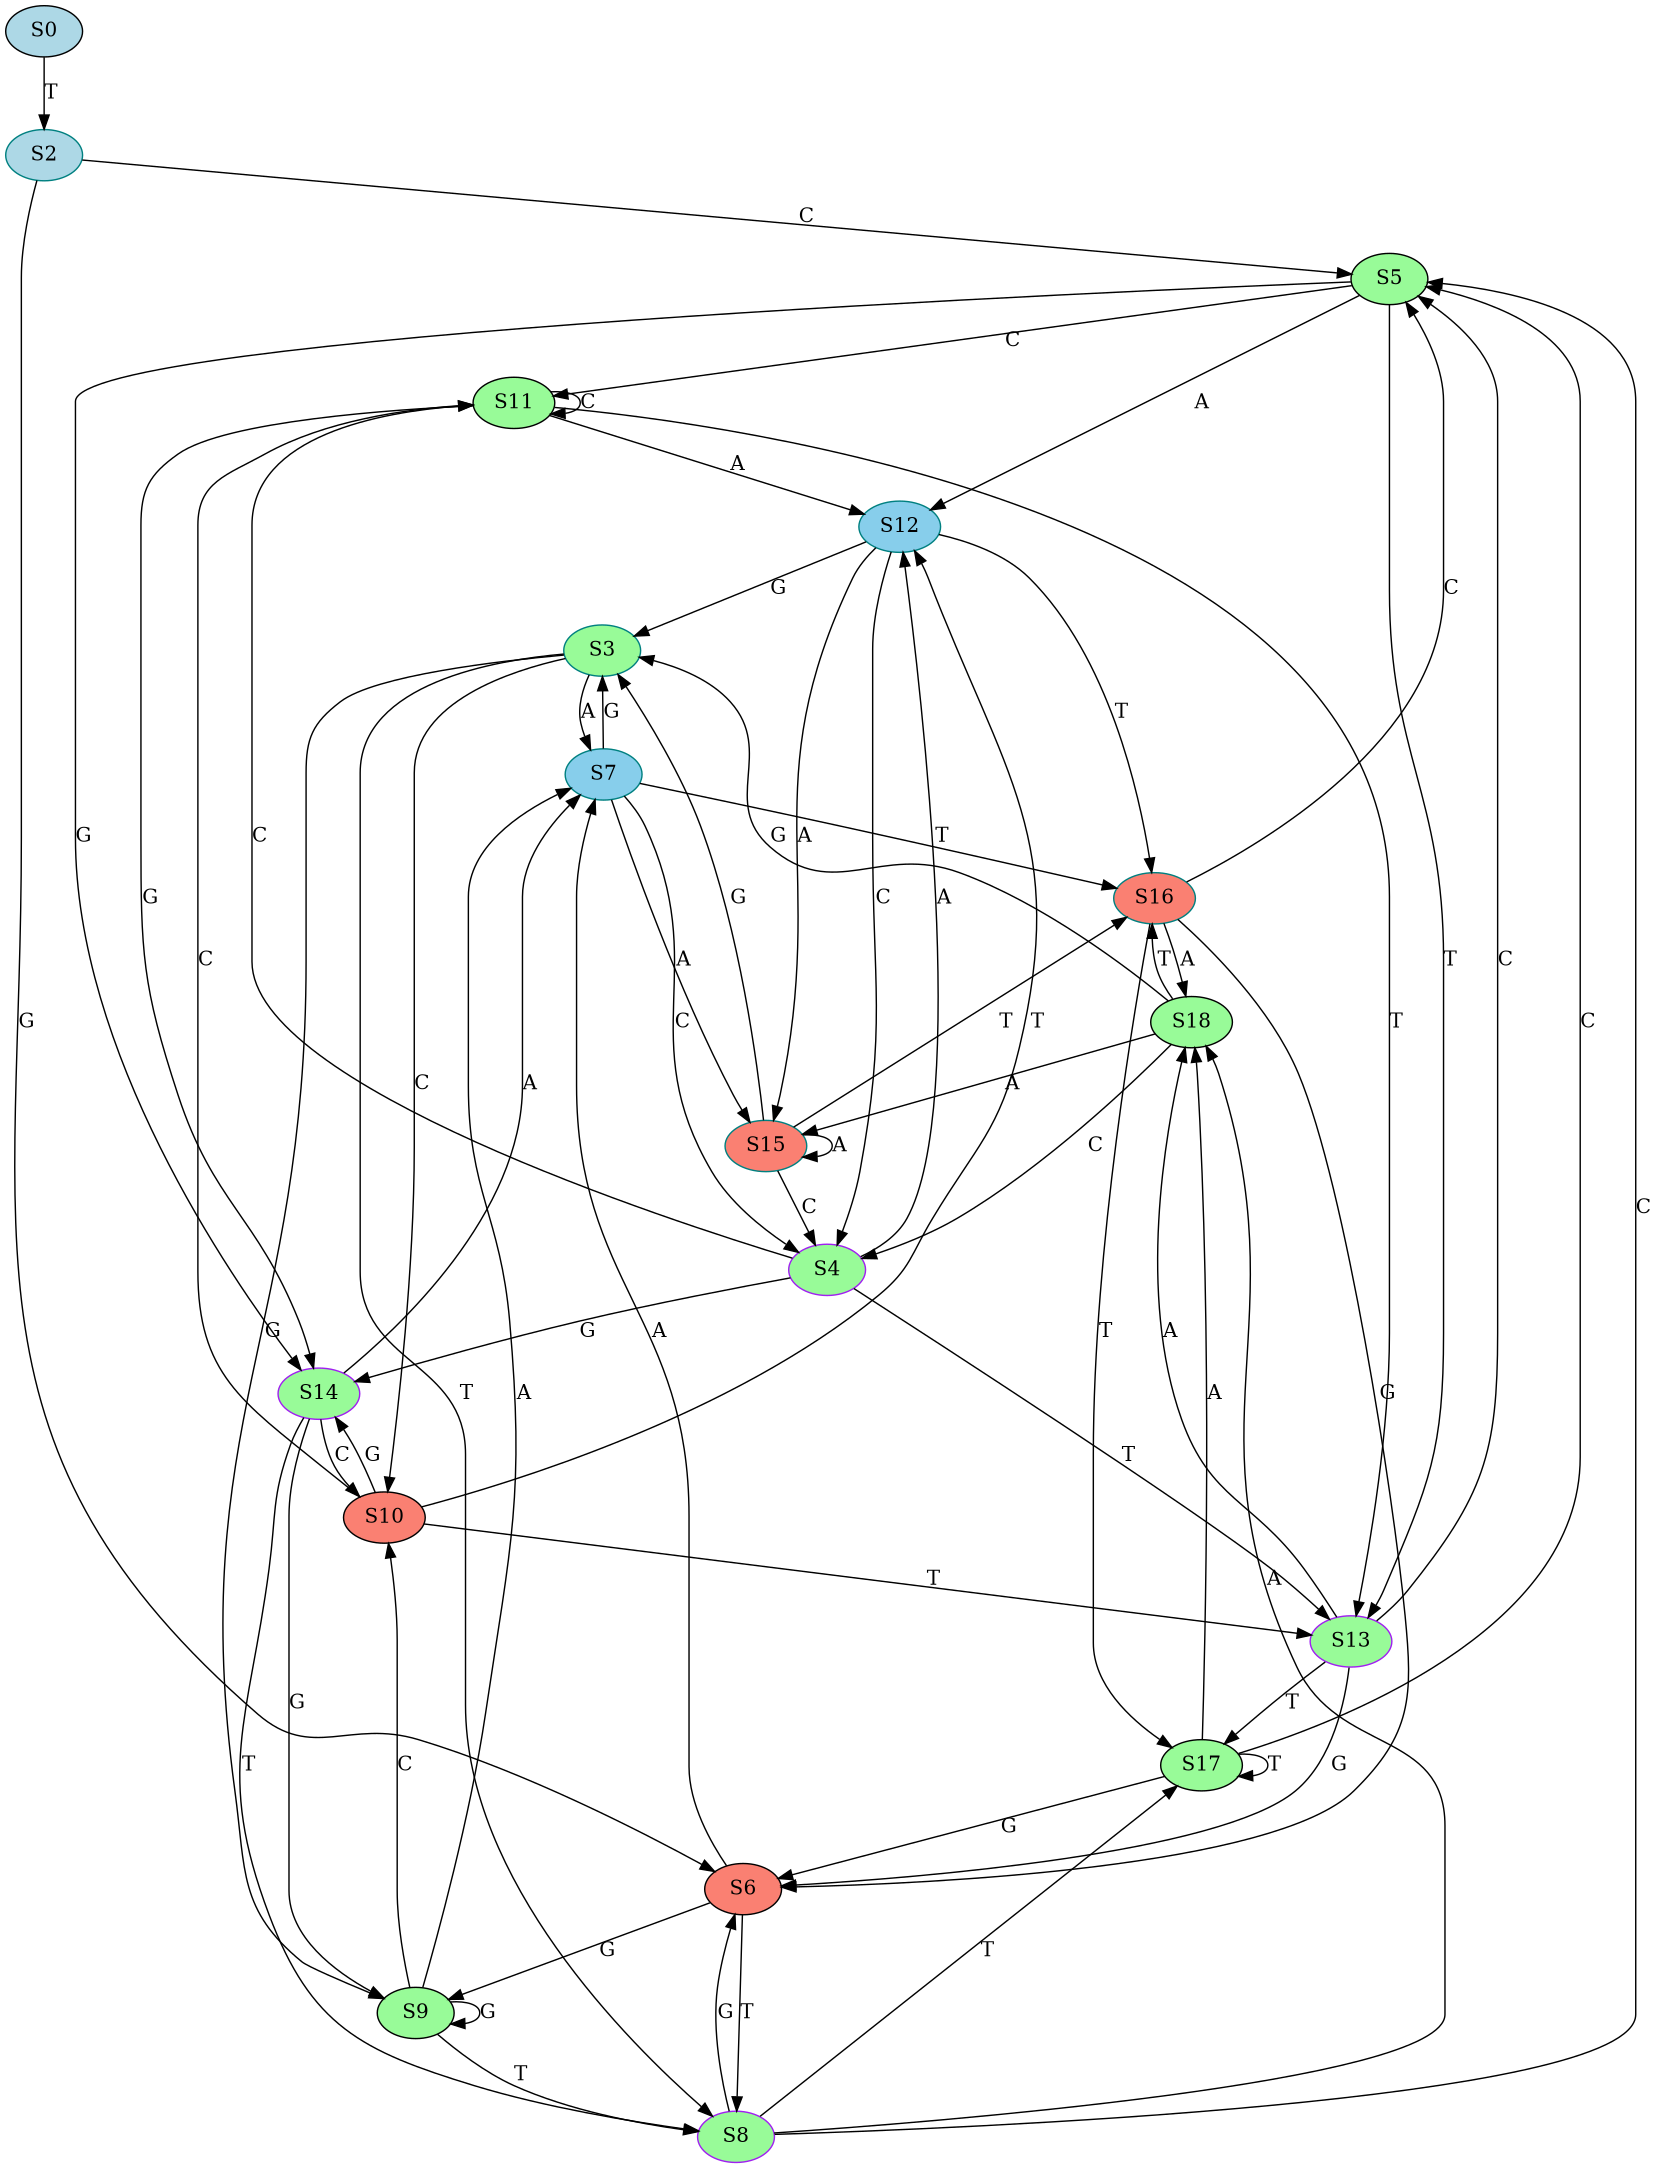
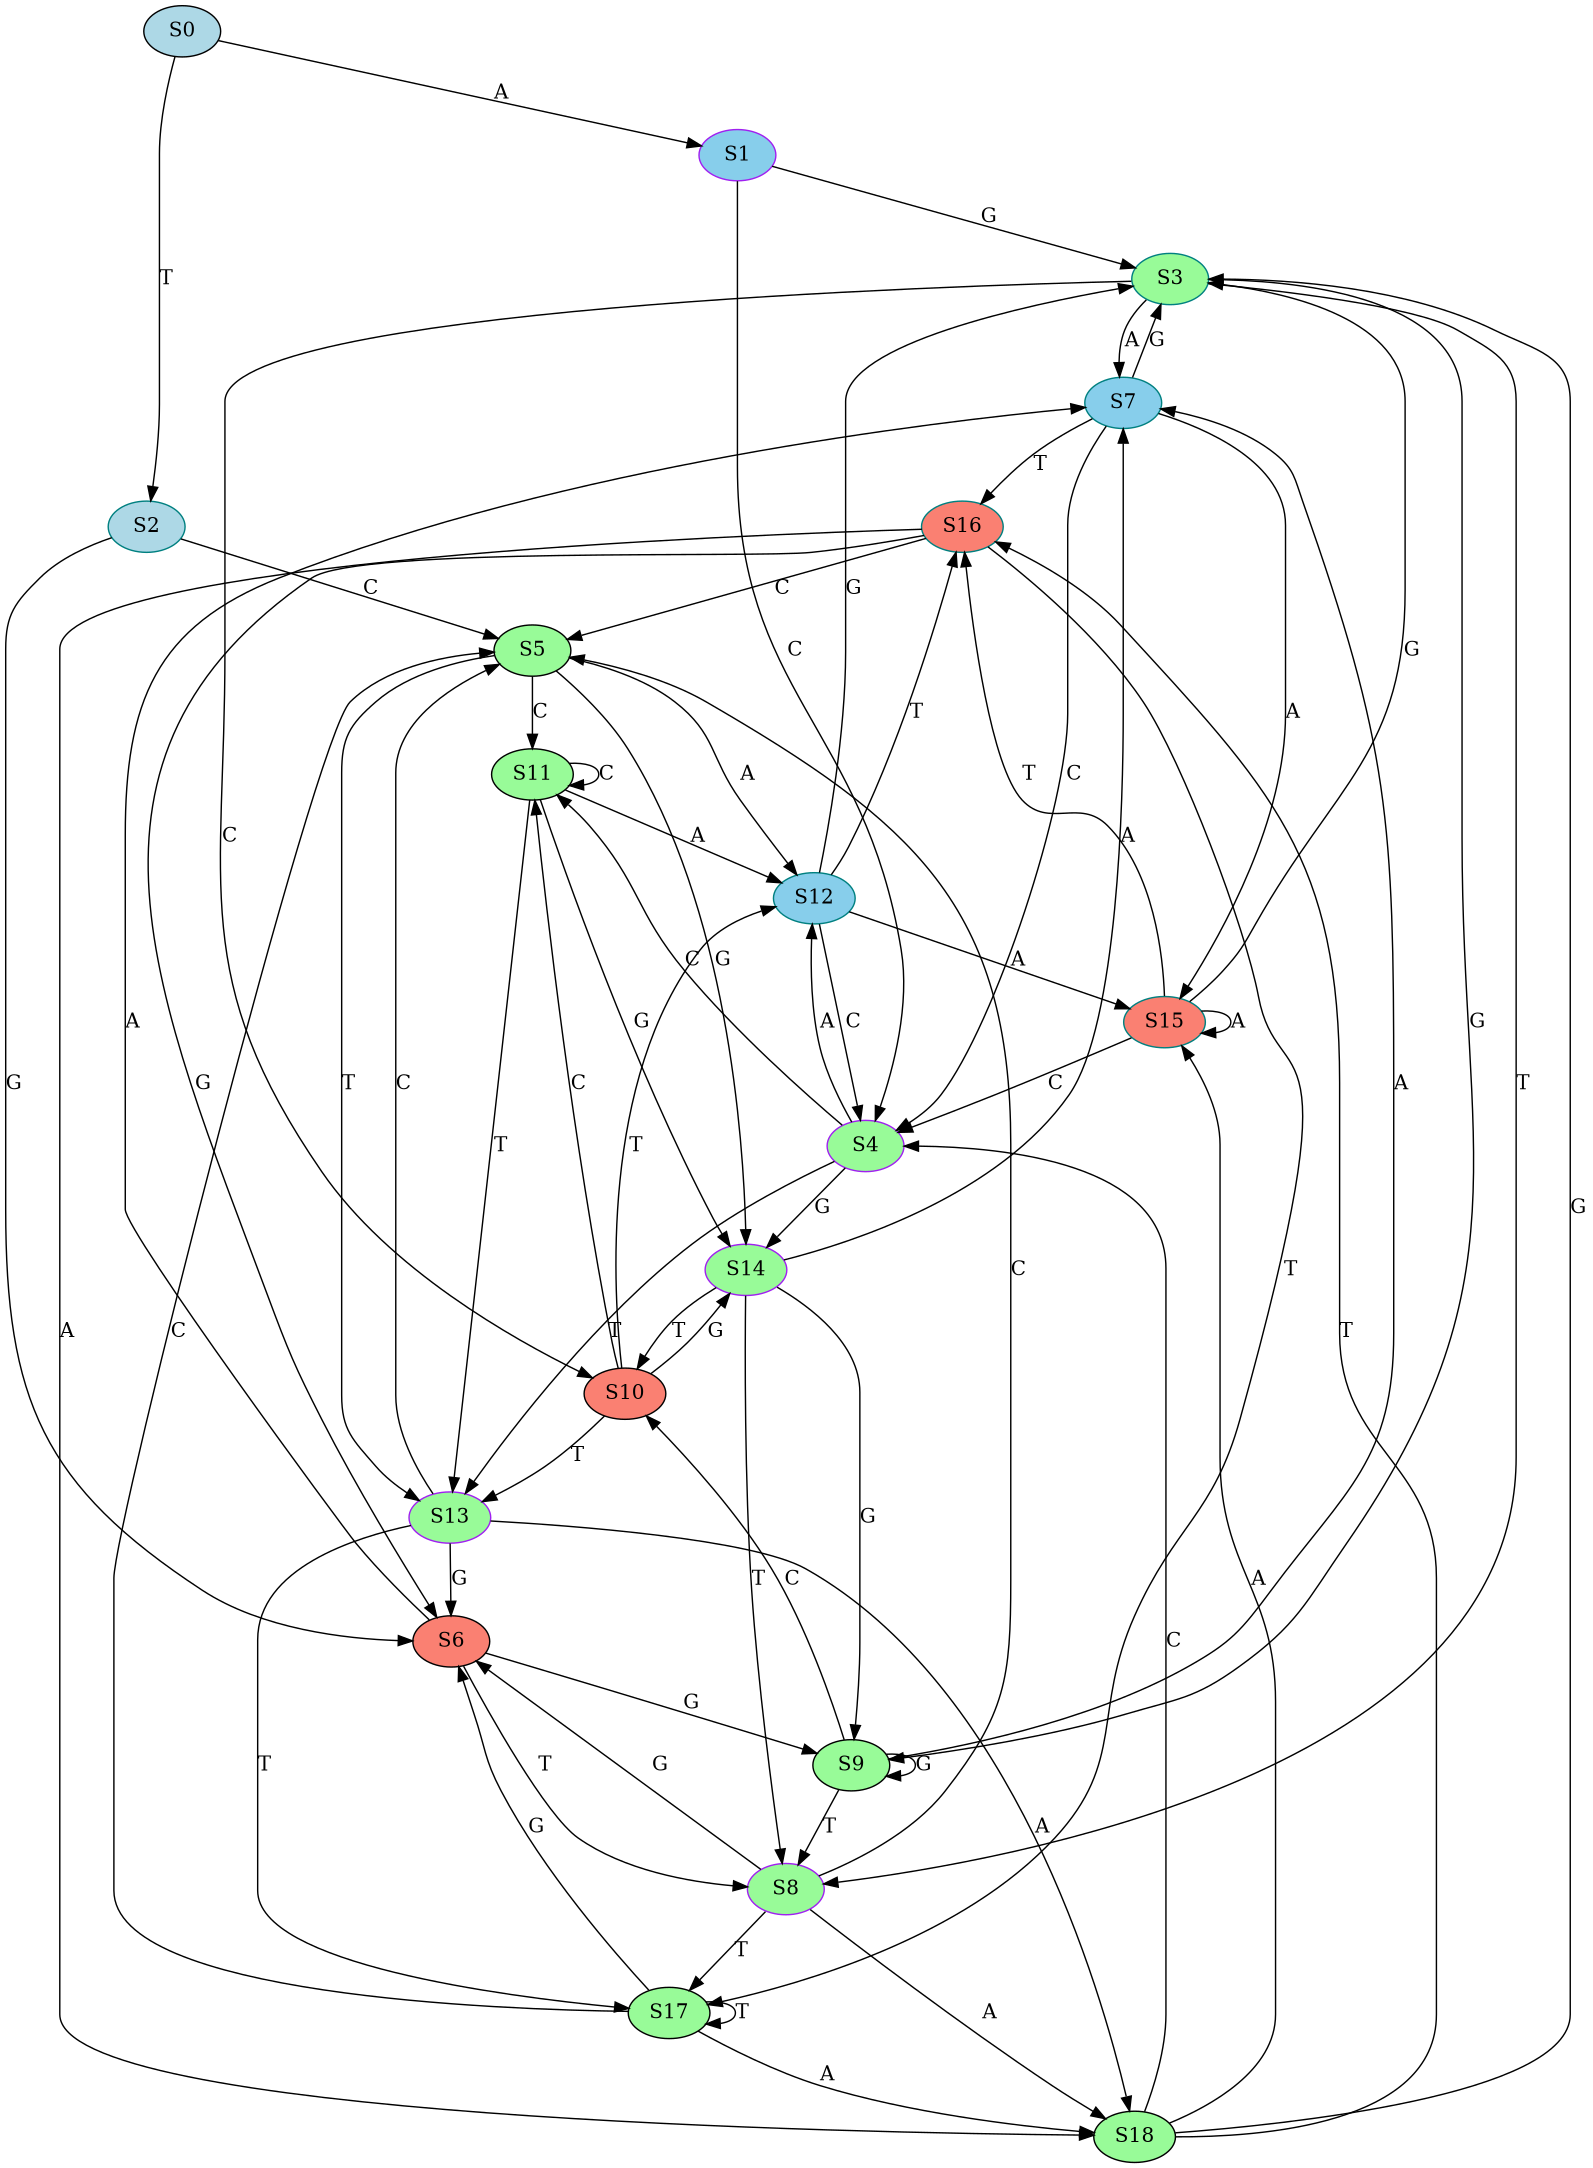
none -> (737, 155)
(342, 1456) -> (679, 1332)
